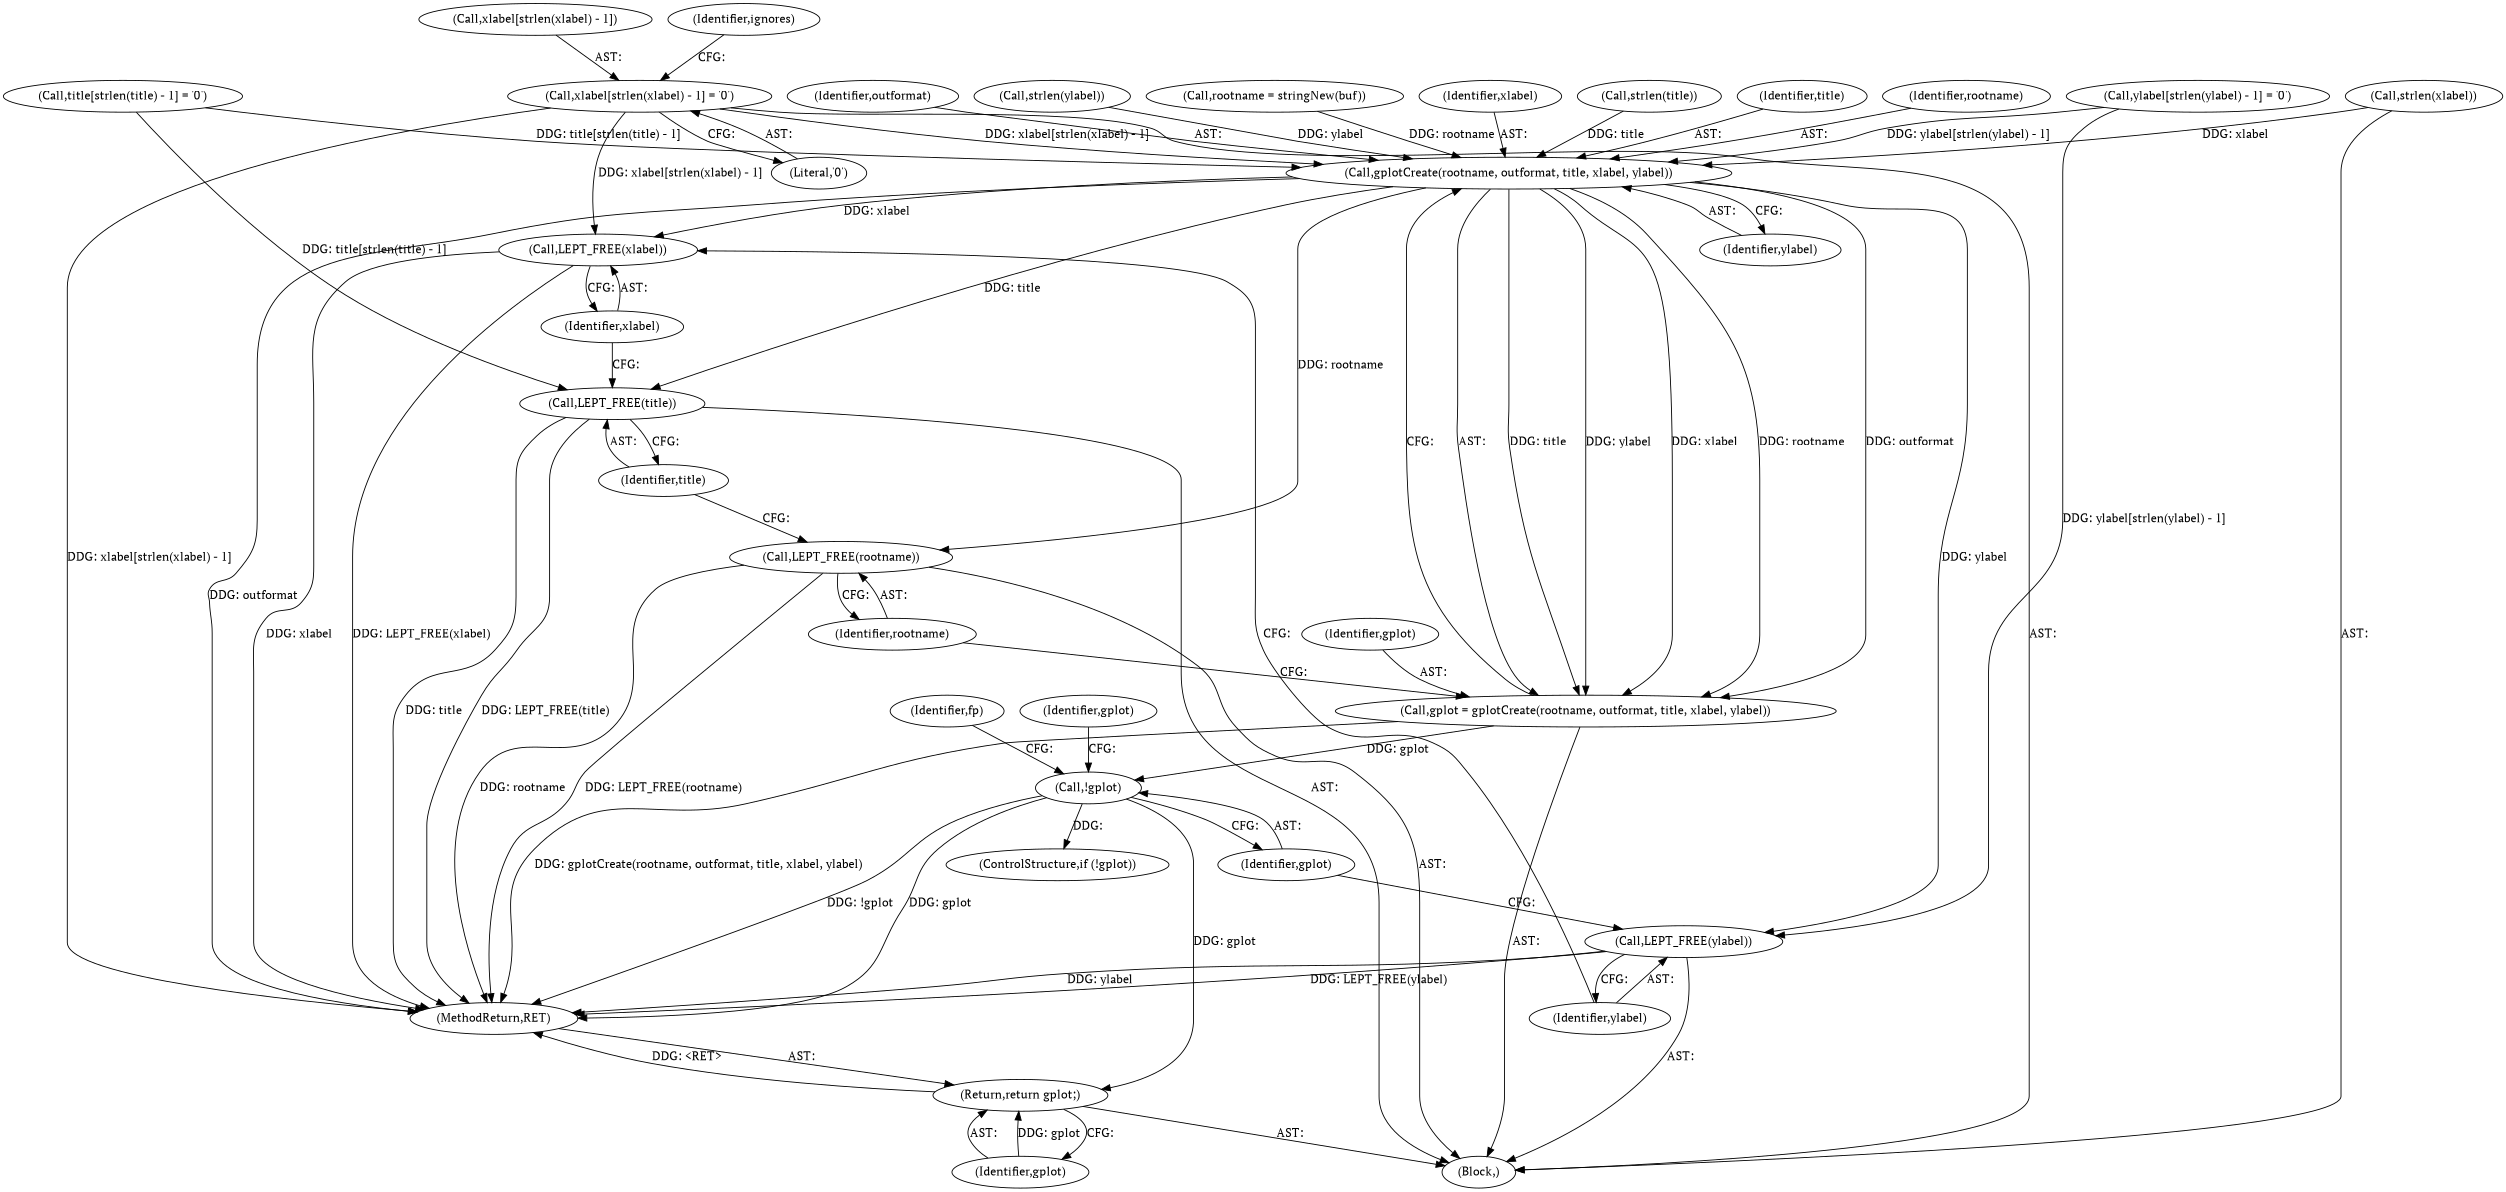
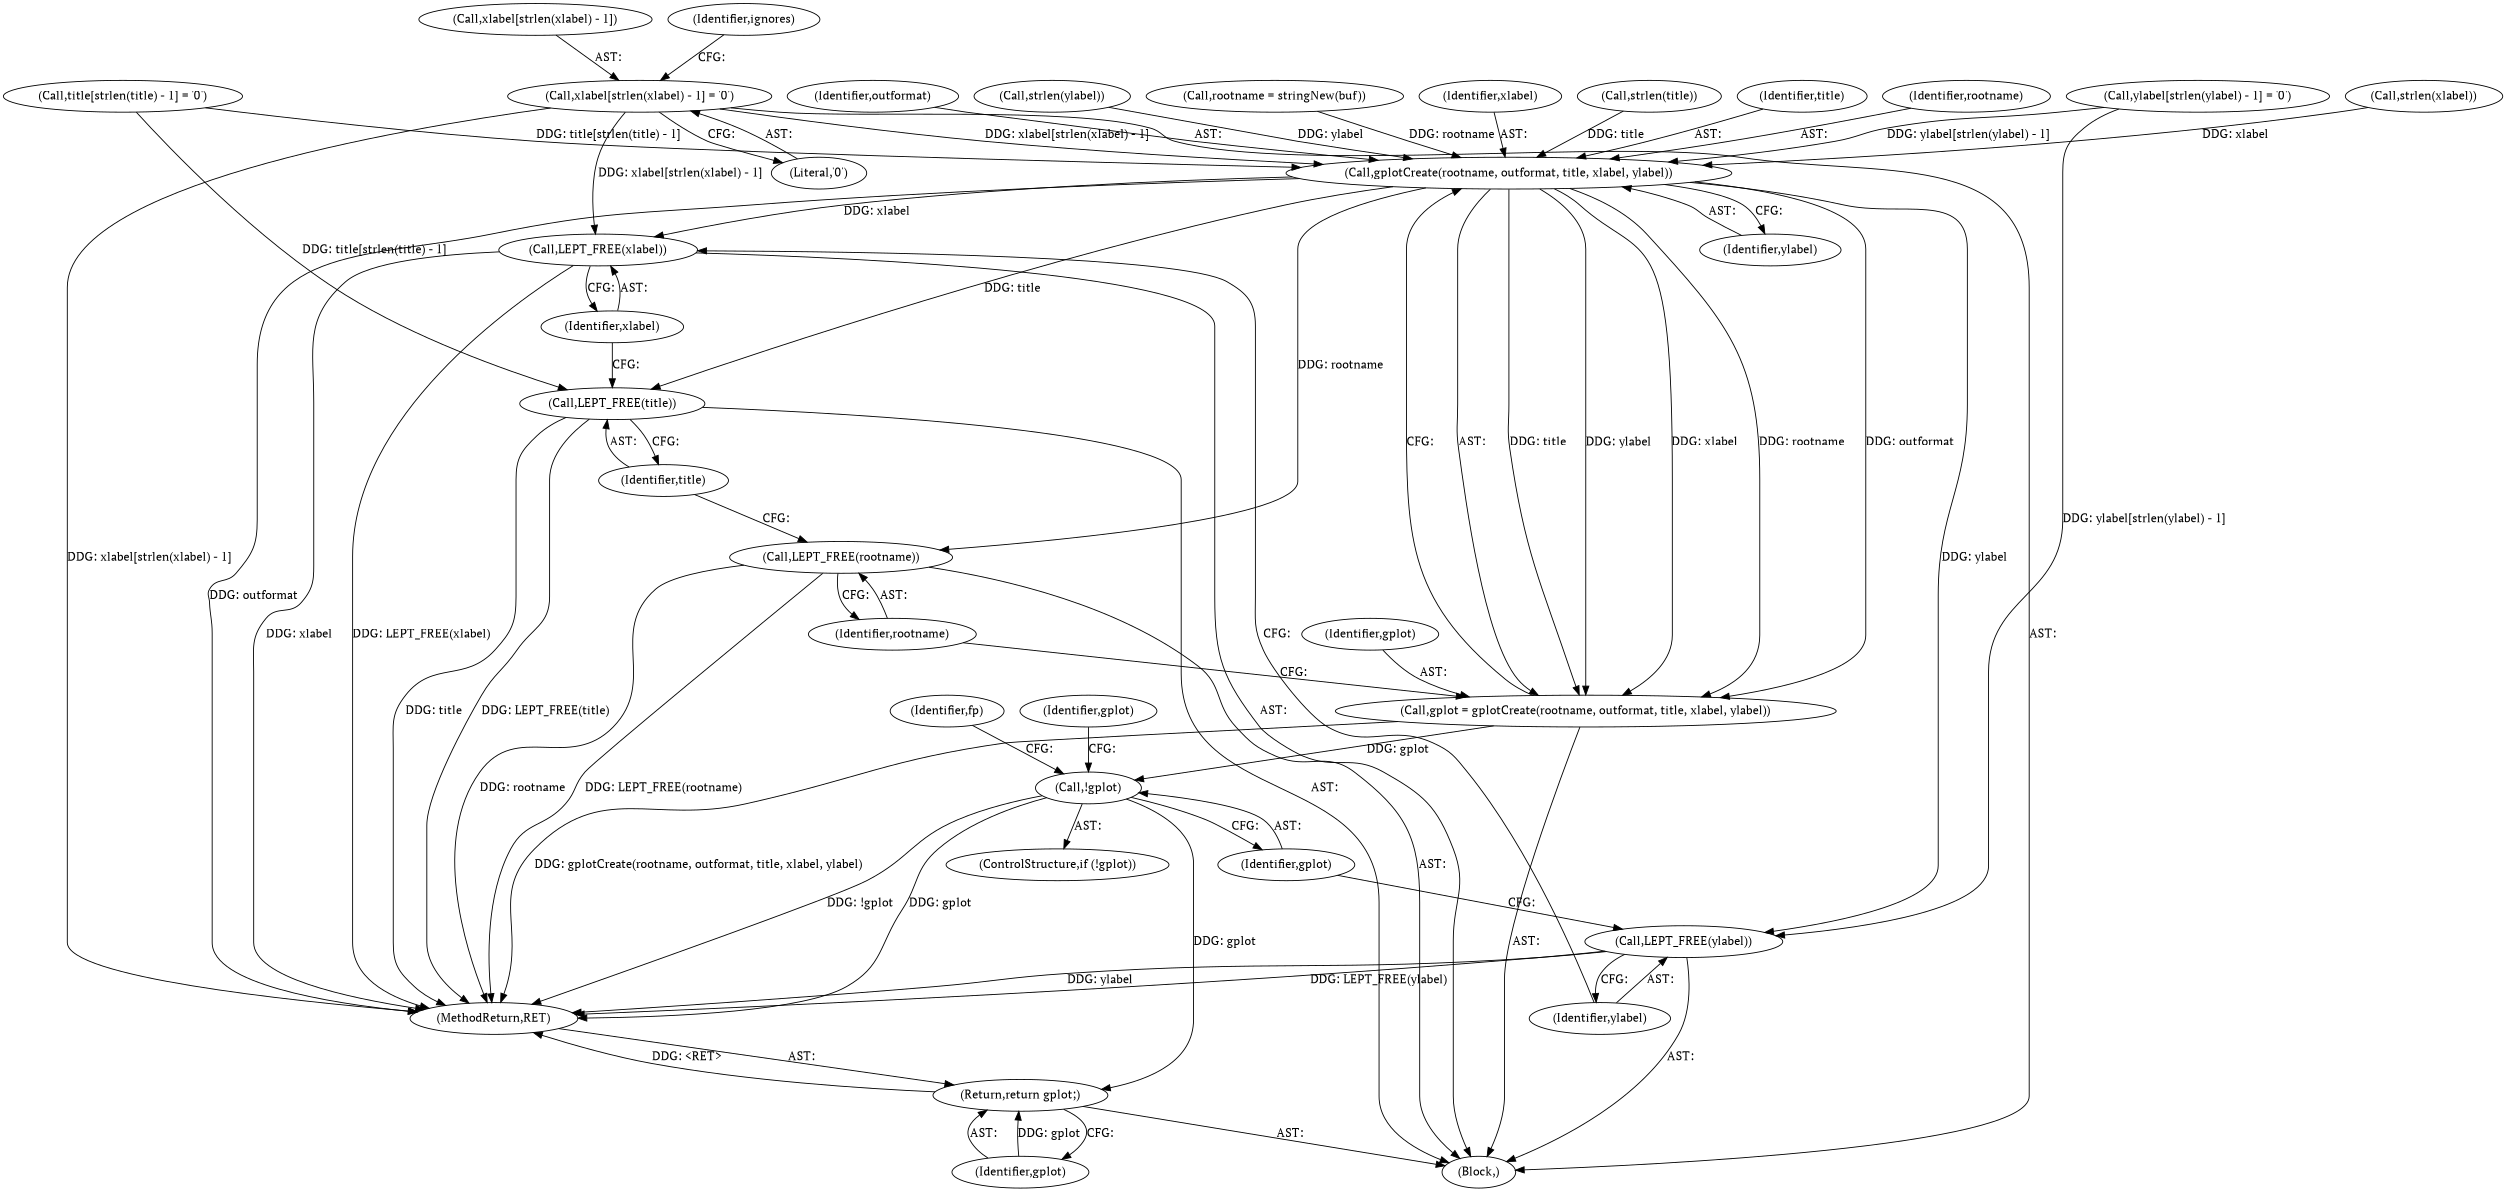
(1090, 826) -> (1090, 826)
(2341, 1004) -> (1215, 539)
